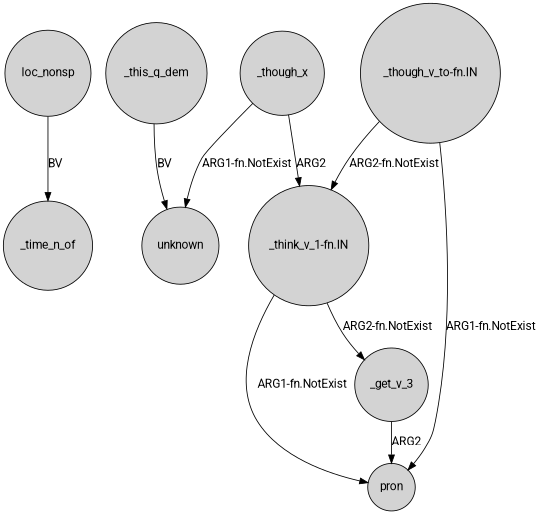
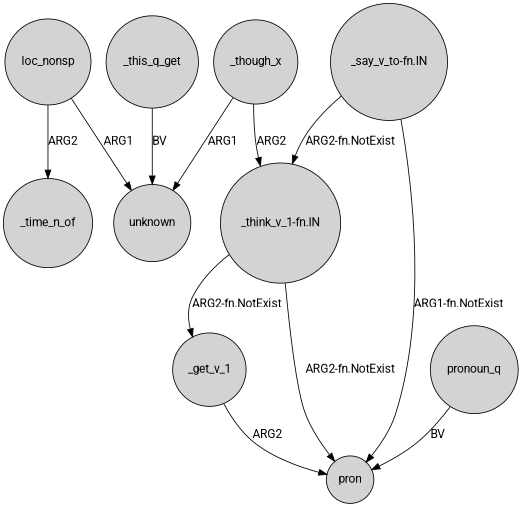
(156, 73) -> (152, 62)
(430, 73) -> (389, 62)
none -> (99, 141)
(55, 164) -> (63, 142)
(247, 164) -> (223, 142)
none -> (474, 370)
(303, 385) -> (351, 370)
(391, 385) -> (209, 370)
